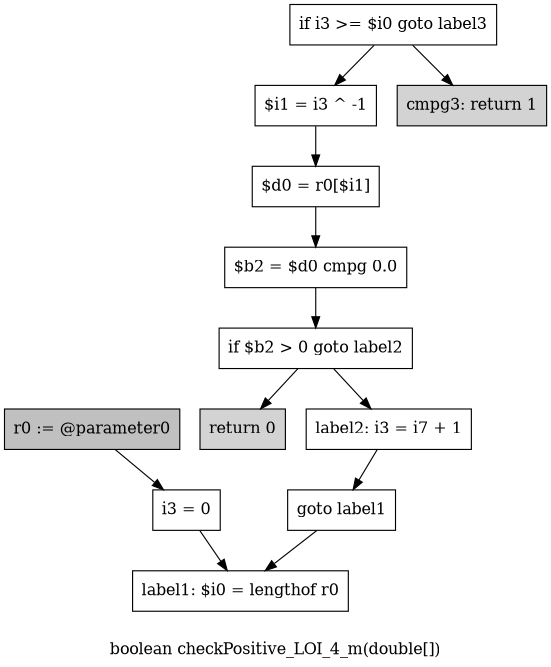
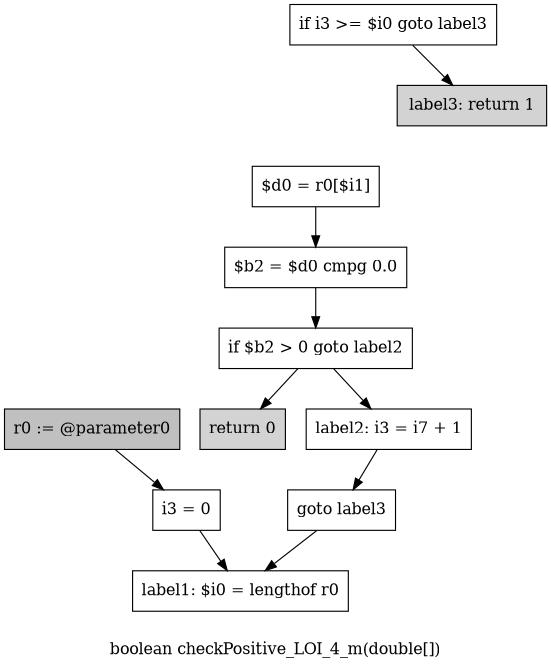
(316, 106) -> none
(472, 106) -> (472, 106)
(342, 510) -> (342, 510)
